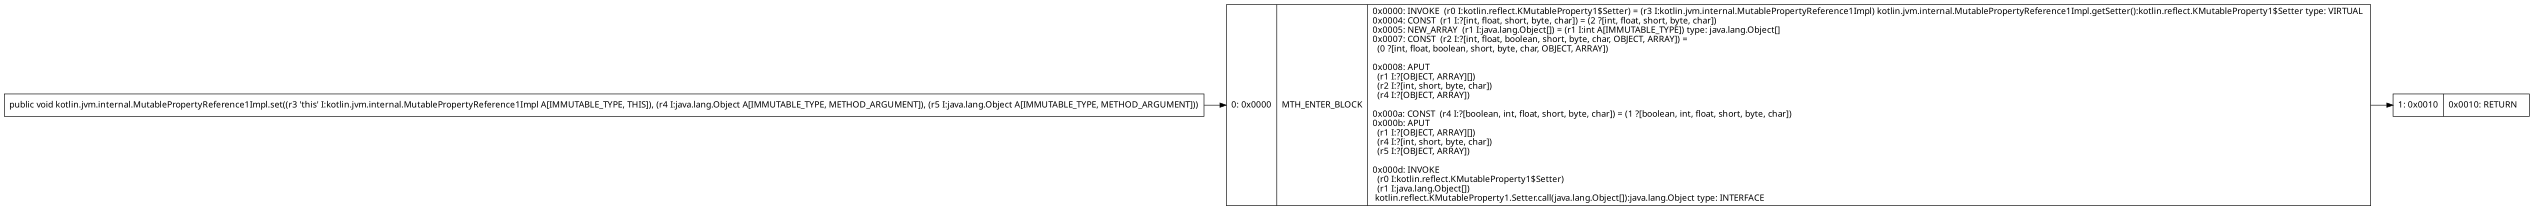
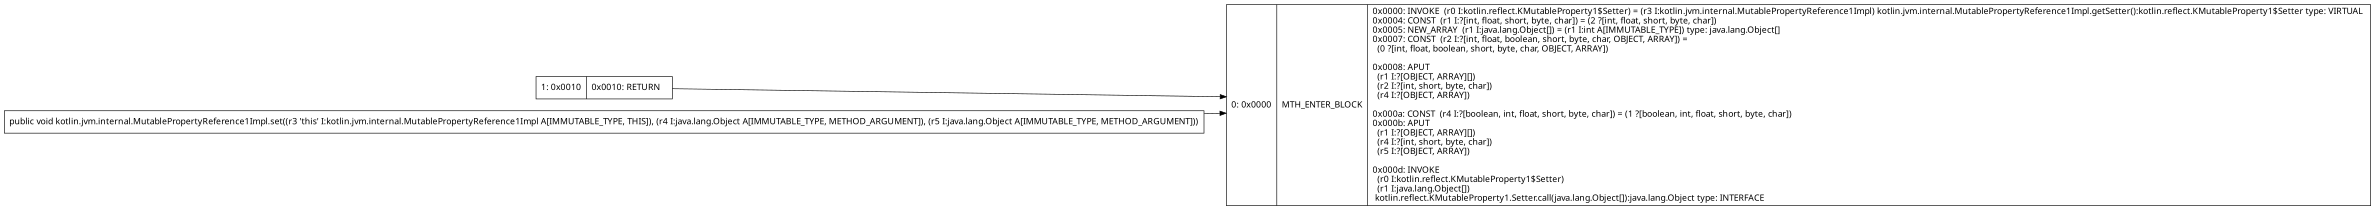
(2379, 105) -> (946, 93)
